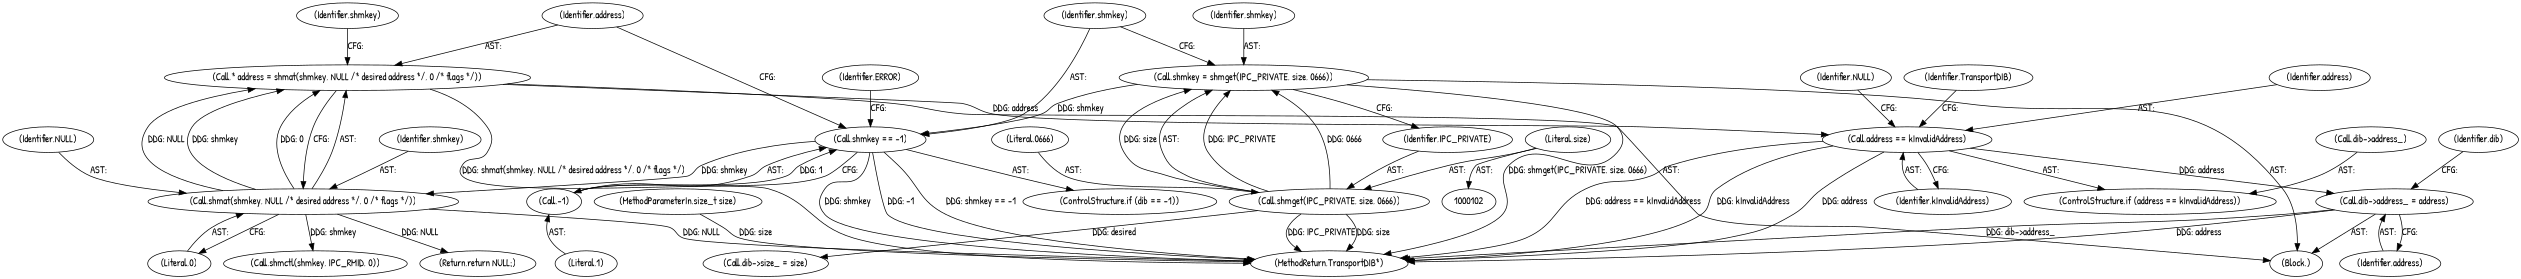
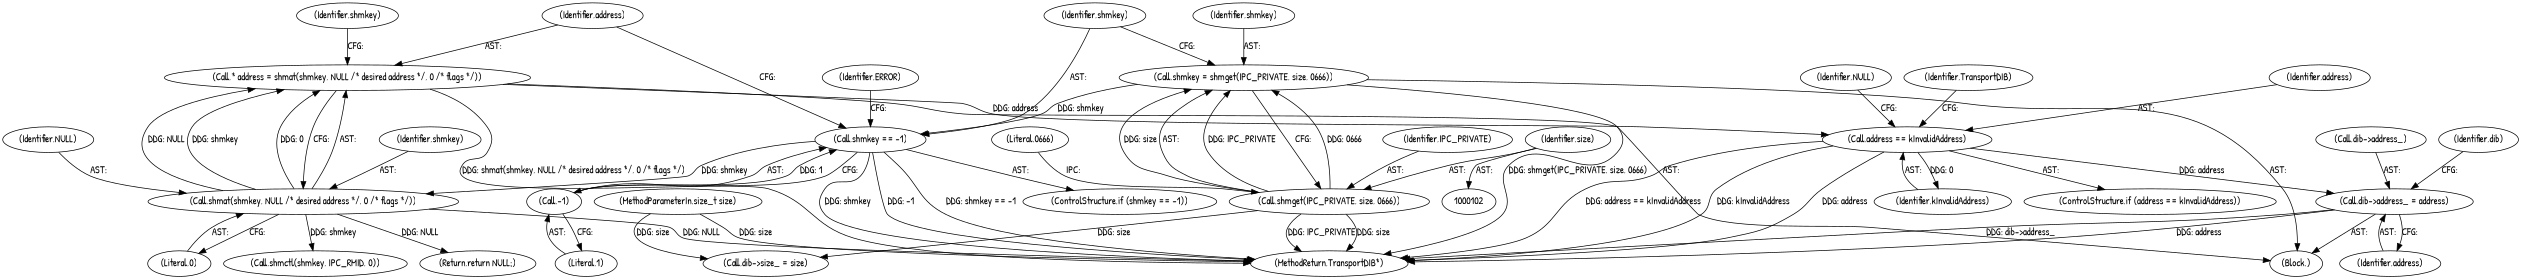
(1353, 106) -> (1284, 137)
(1568, 140) -> (1568, 140)
(1075, 171) -> (1075, 171)
(1942, 171) -> (1942, 171)
(2310, 179) -> (2381, 167)
(1120, 202) -> (1120, 202)
none -> (572, 229)
(1114, 233) -> (1114, 233)
none -> (652, 247)
